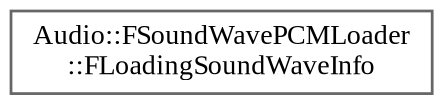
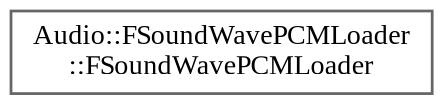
(222, 52) -> (222, 52)
